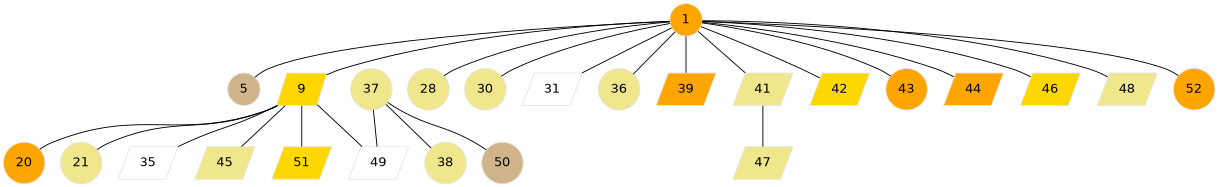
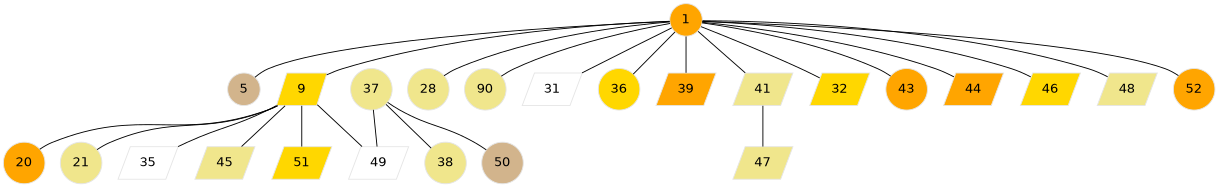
(485, 89) -> (485, 89)
(619, 89) -> (619, 89)
(840, 89) -> (840, 89)
